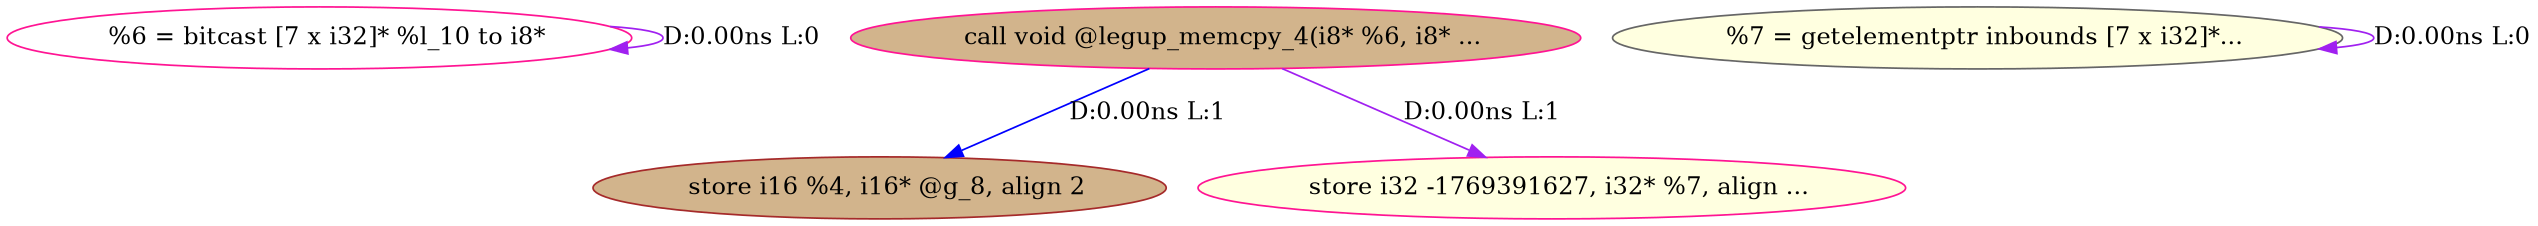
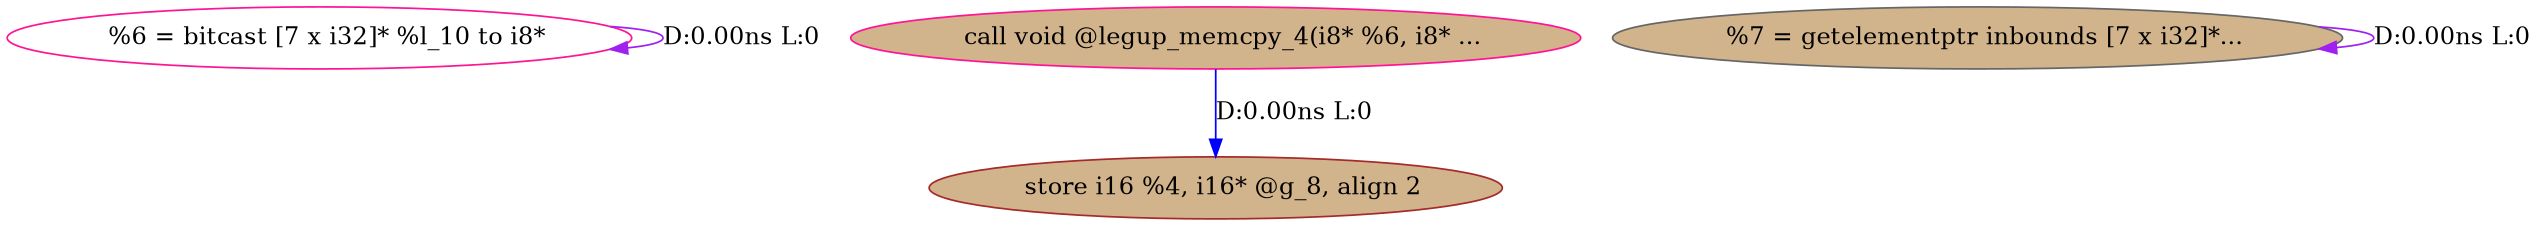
(1977, 38) -> (1977, 38)
(1148, 113) -> (1294, 113)
(1552, 188) -> none
